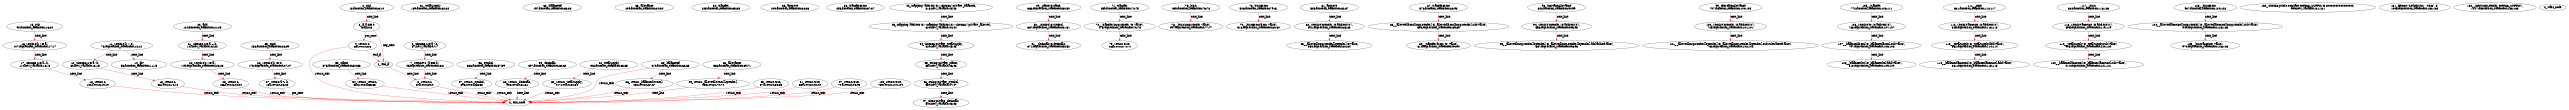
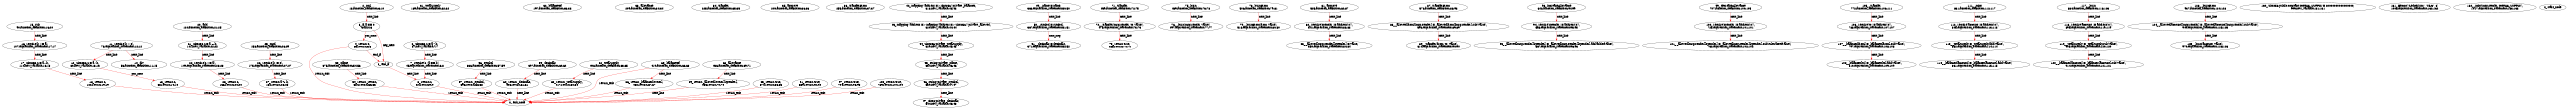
(1054, 36) -> (1054, 36)
(137, 74) -> (137, 74)
(297, 93) -> (297, 93)
